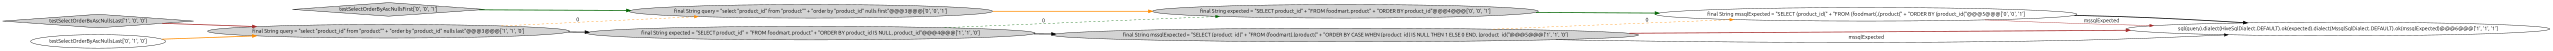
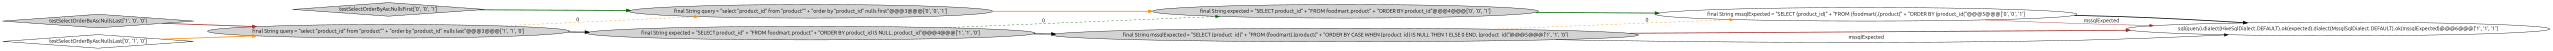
(98, 41) -> (98, 41)
